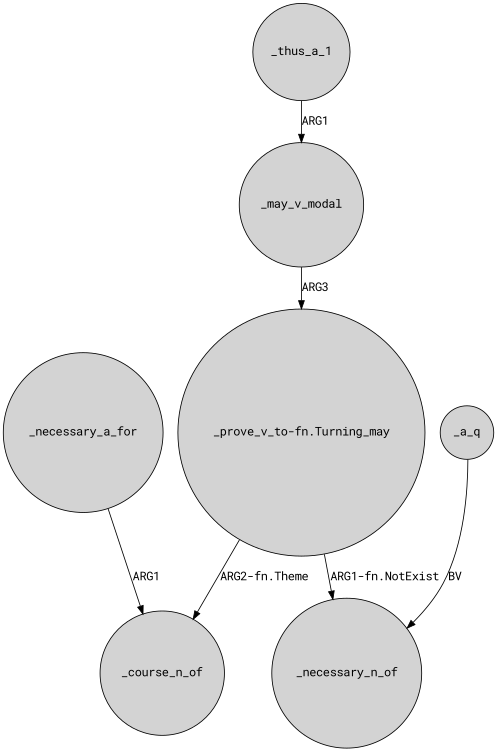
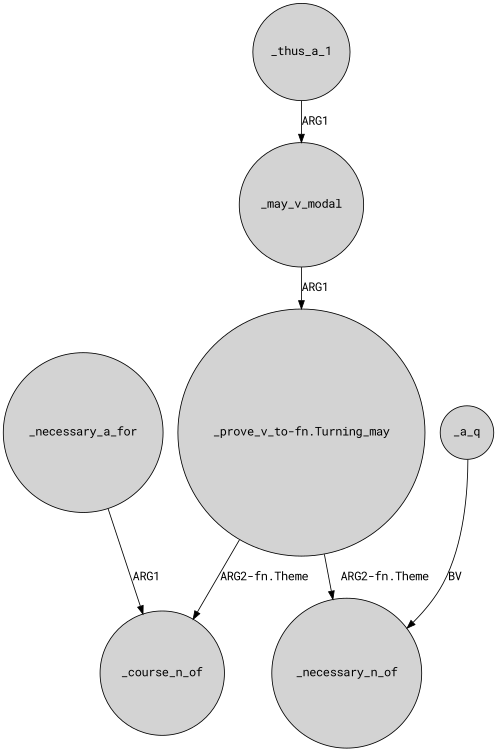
(315, 288) -> (315, 288)
(385, 577) -> (385, 577)
